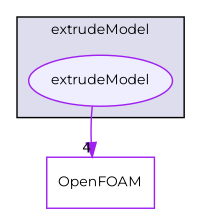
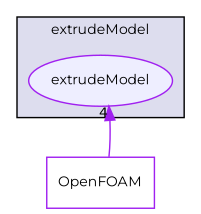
(91, 126) -> (110, 139)
